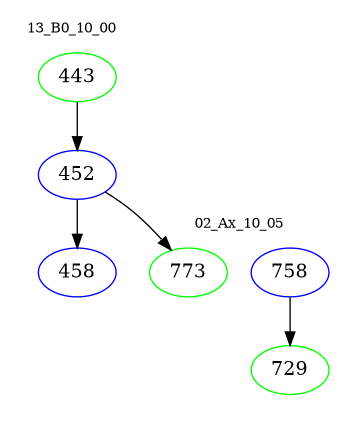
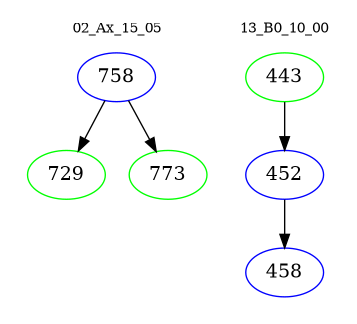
(239, 224) -> (117, 29)
(147, 225) -> (139, 120)
